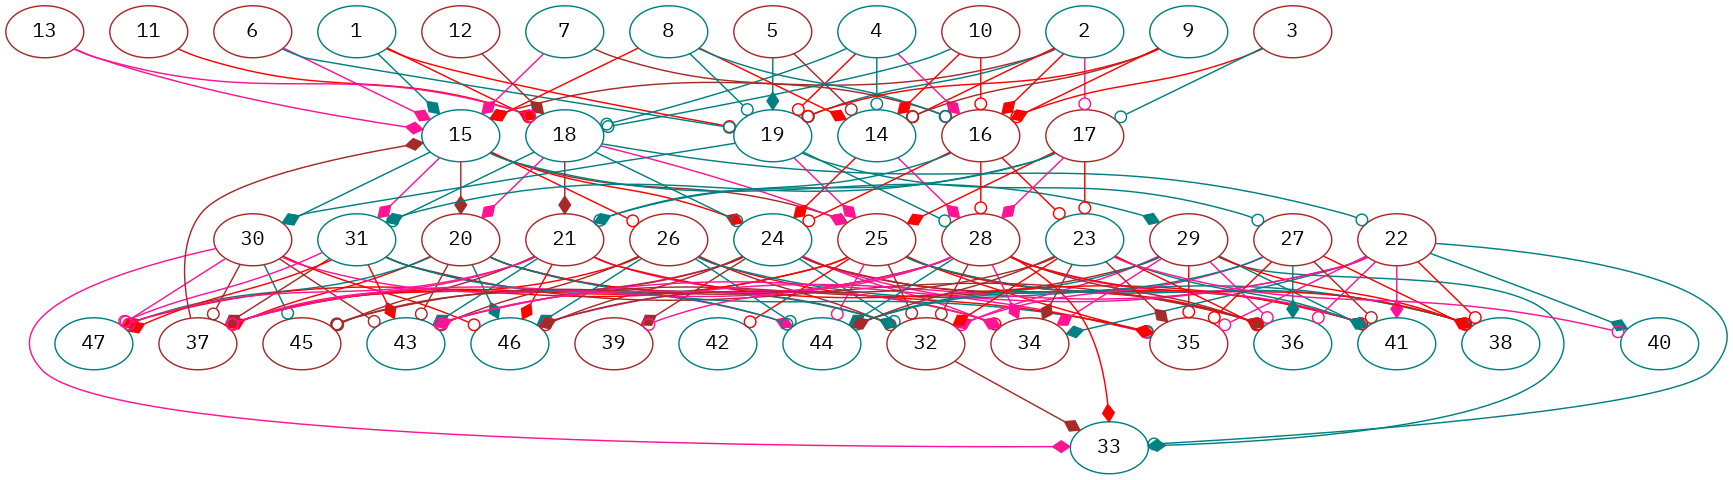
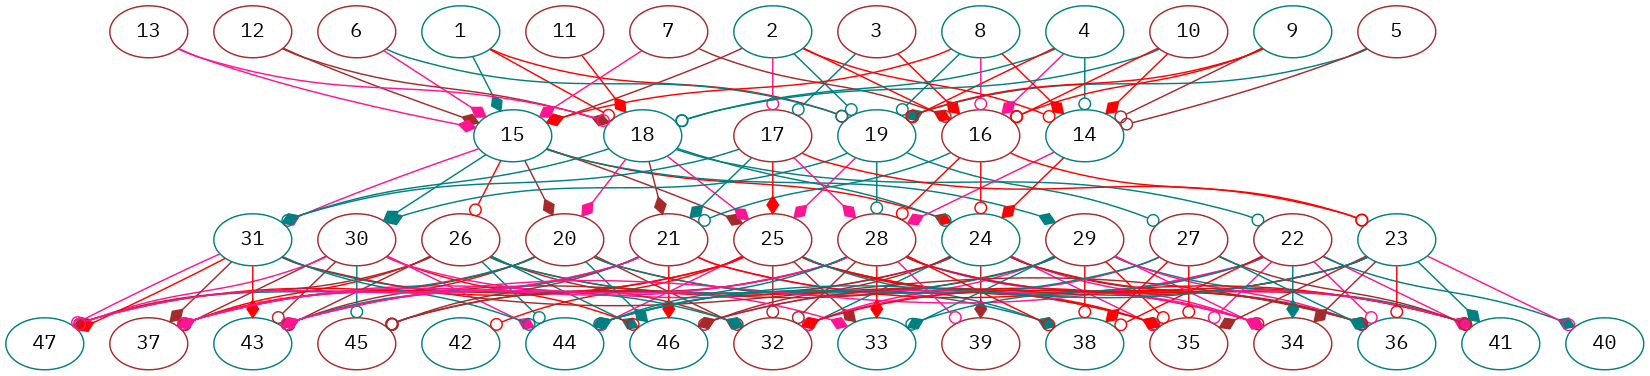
(565, 32) -> (669, 32)
(819, 83) -> (981, 78)
(248, 185) -> (412, 99)
(962, 289) -> (989, 292)
none -> (262, 291)
(387, 291) -> (418, 292)
(1010, 391) -> (818, 285)
